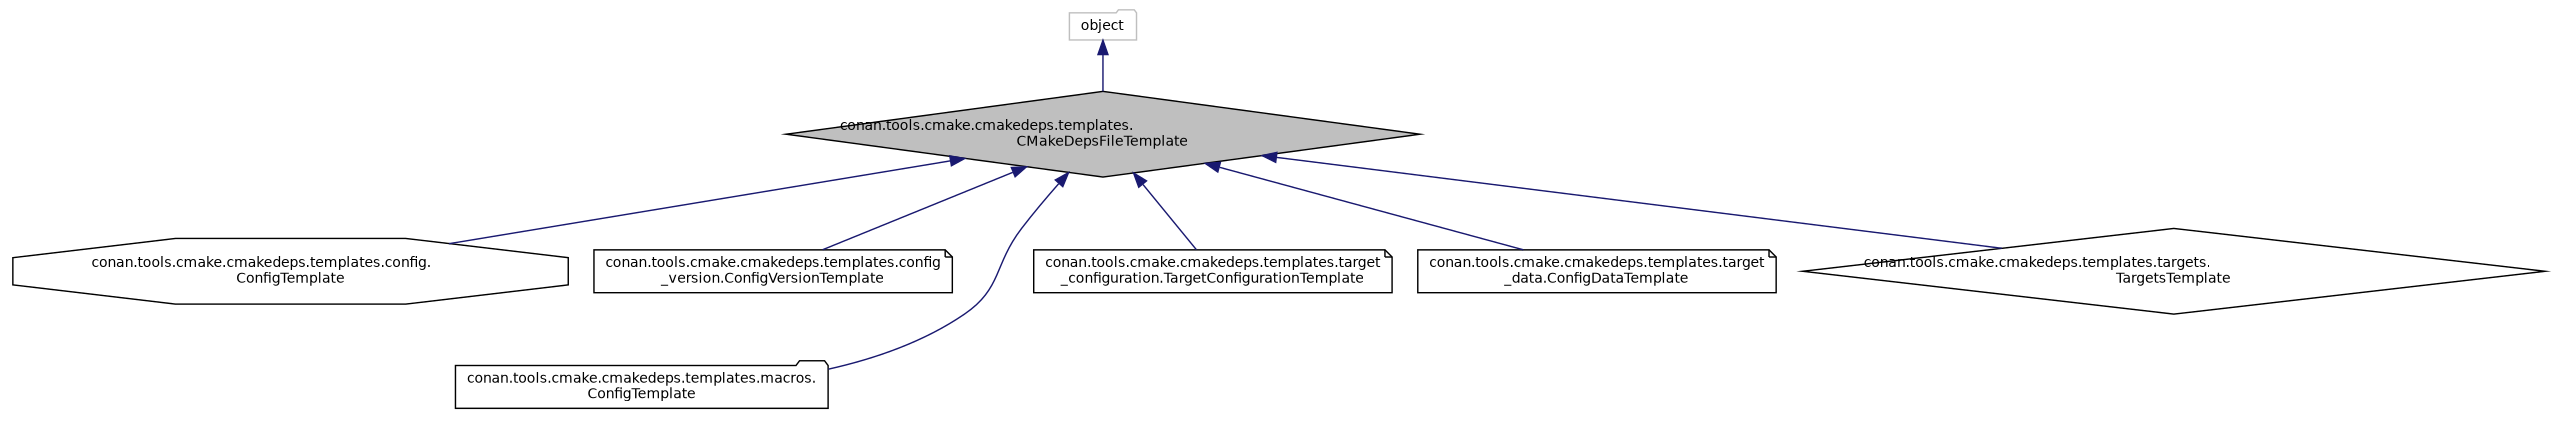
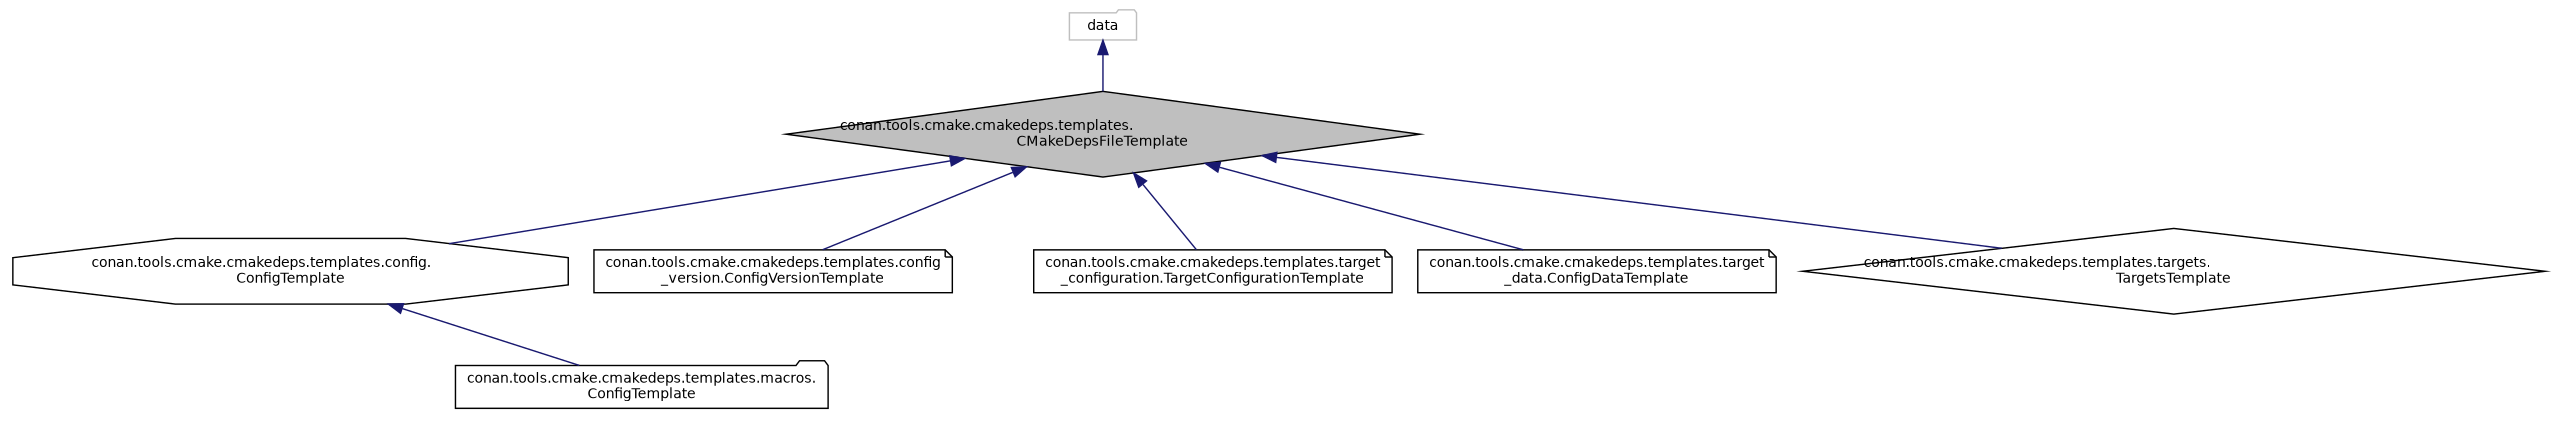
(1103, 26) -> (1103, 26)
(970, 309) -> (491, 337)
